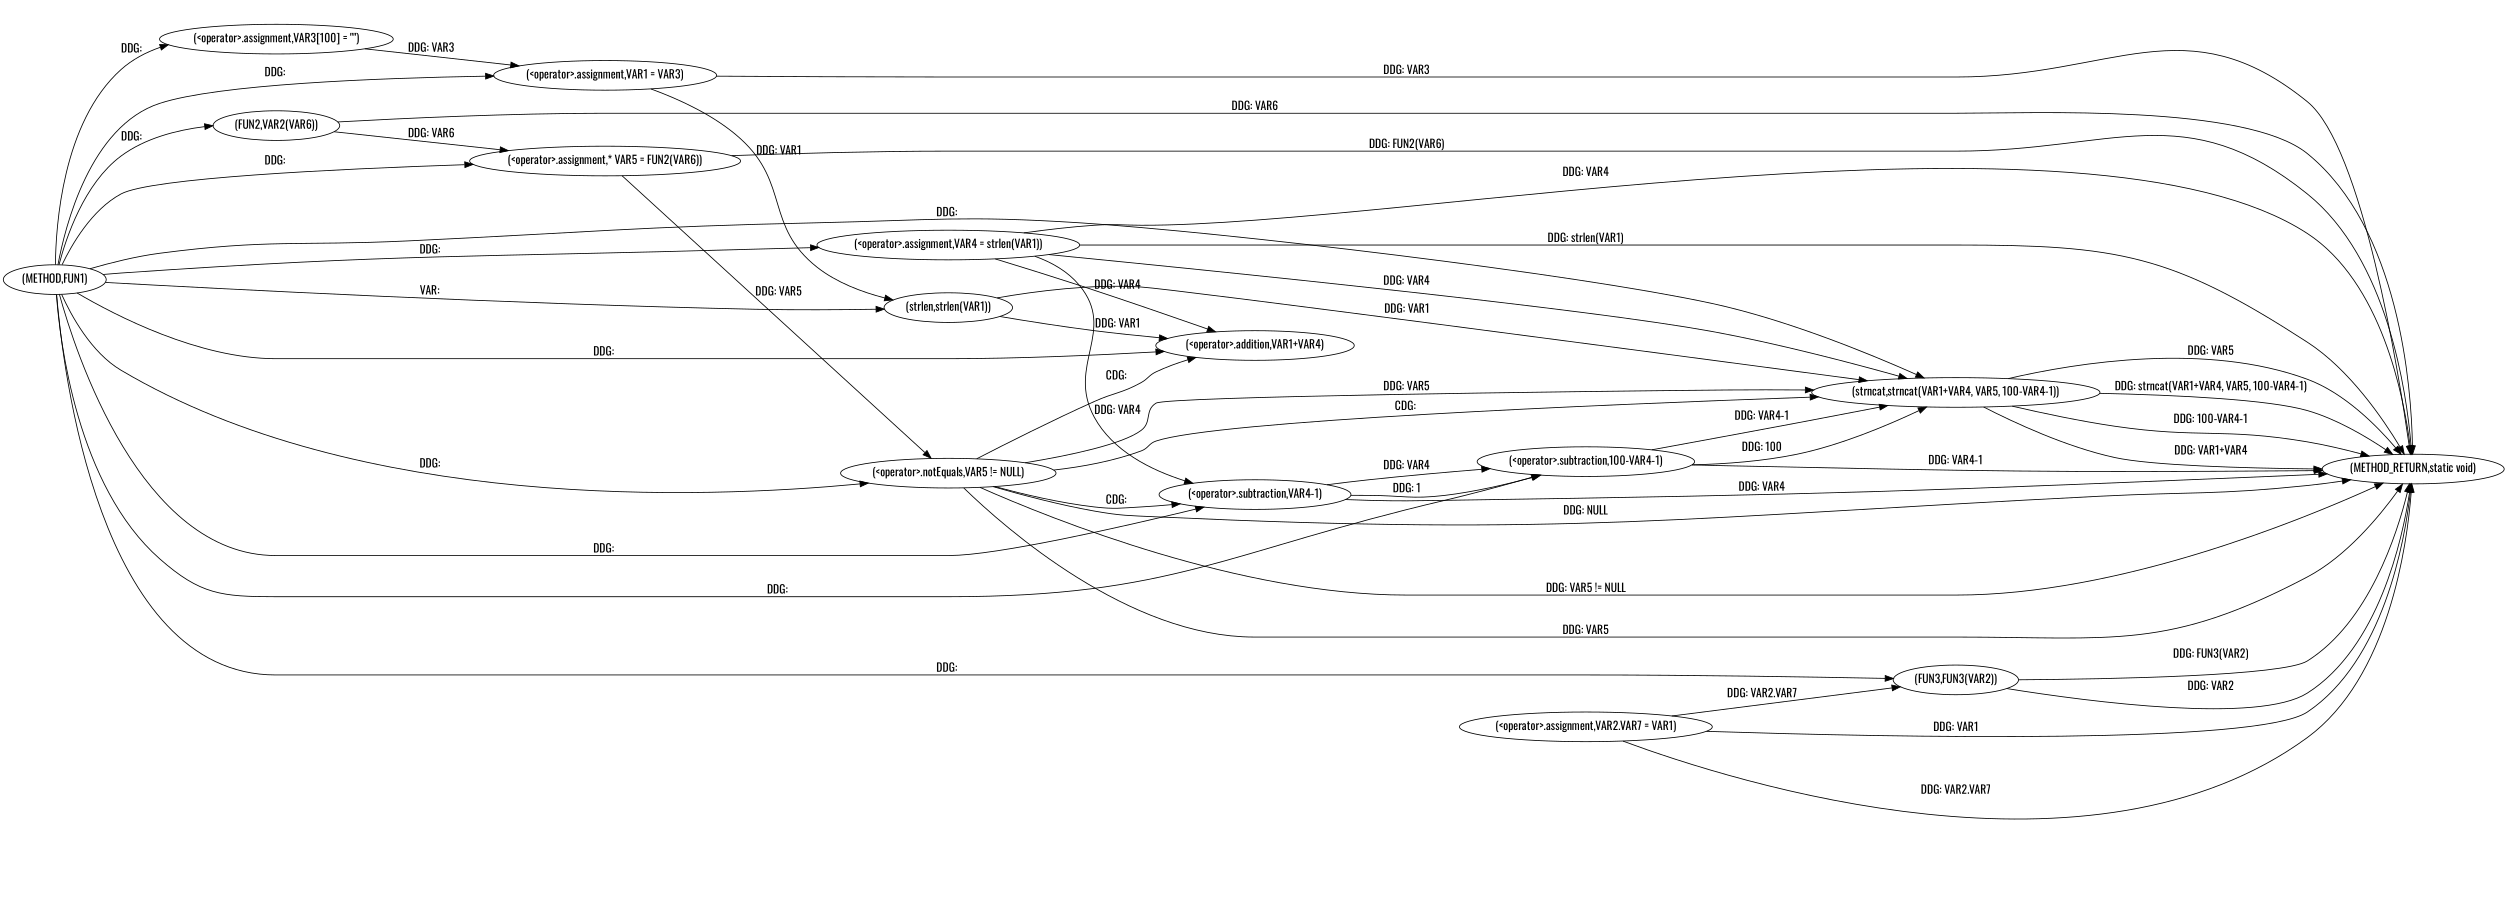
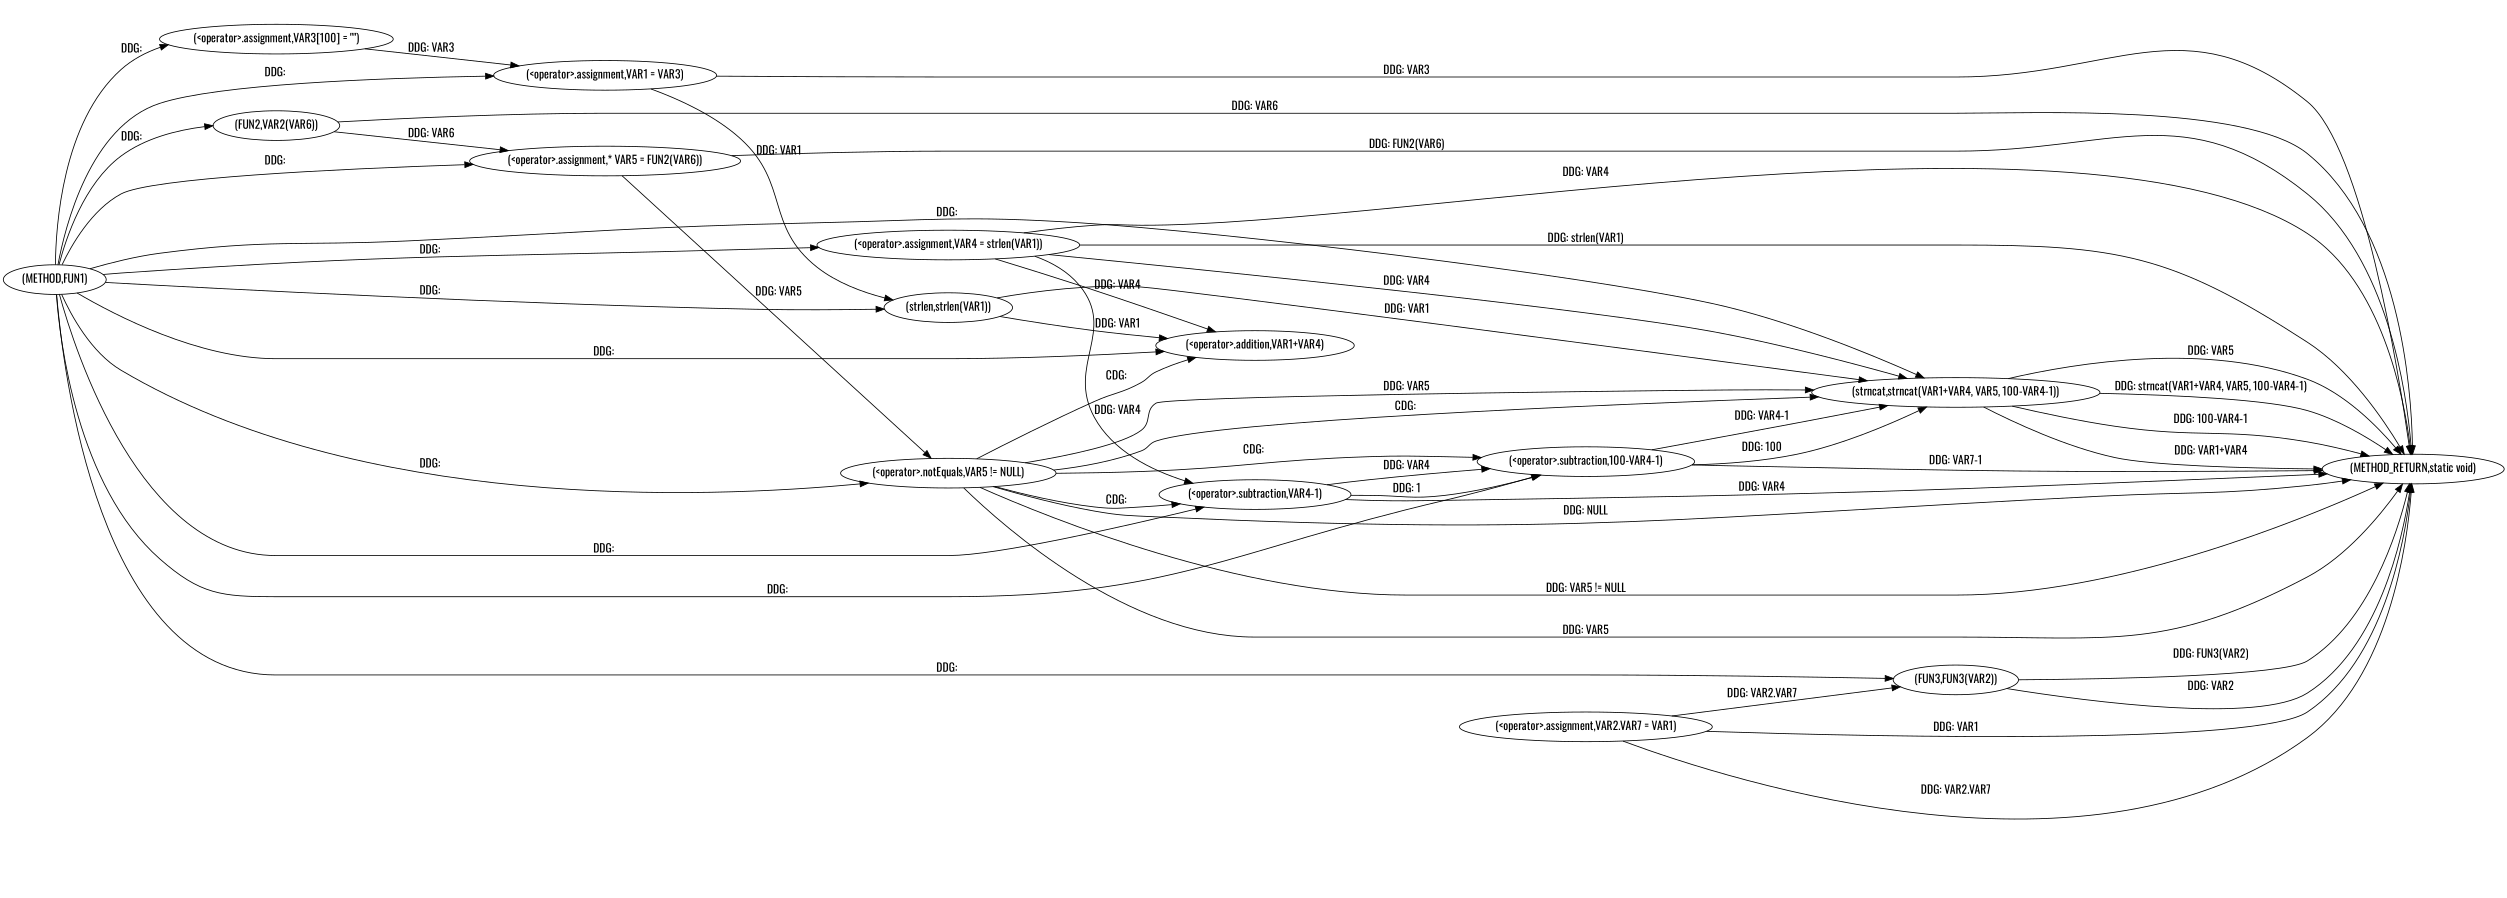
(431, 292) -> (431, 292)
(1956, 461) -> (1956, 461)
none -> (1264, 463)
